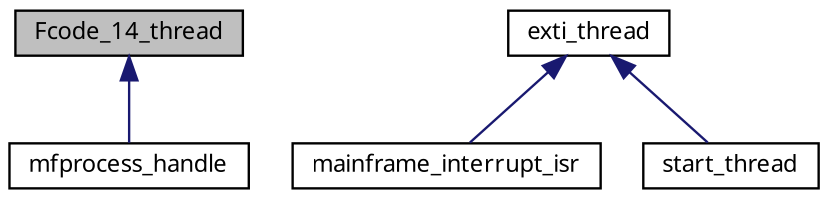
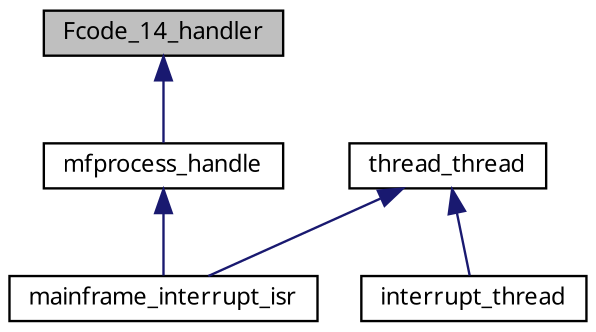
(129, 33) -> (163, 33)
(589, 33) -> (448, 166)
(731, 166) -> (474, 299)
none -> (163, 245)
